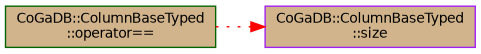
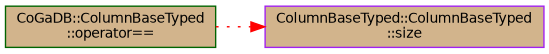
(370, 27) -> (405, 27)
